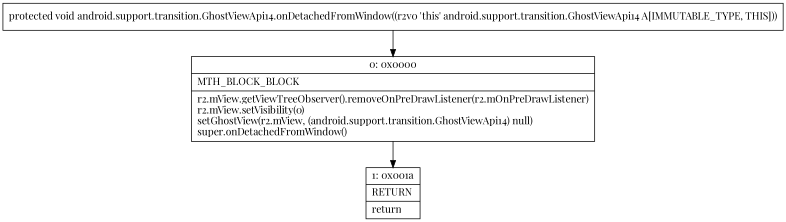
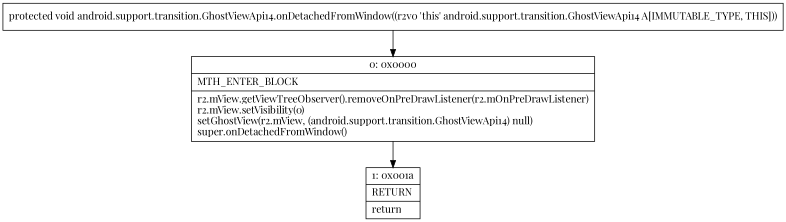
(248, 82) -> (248, 82)
